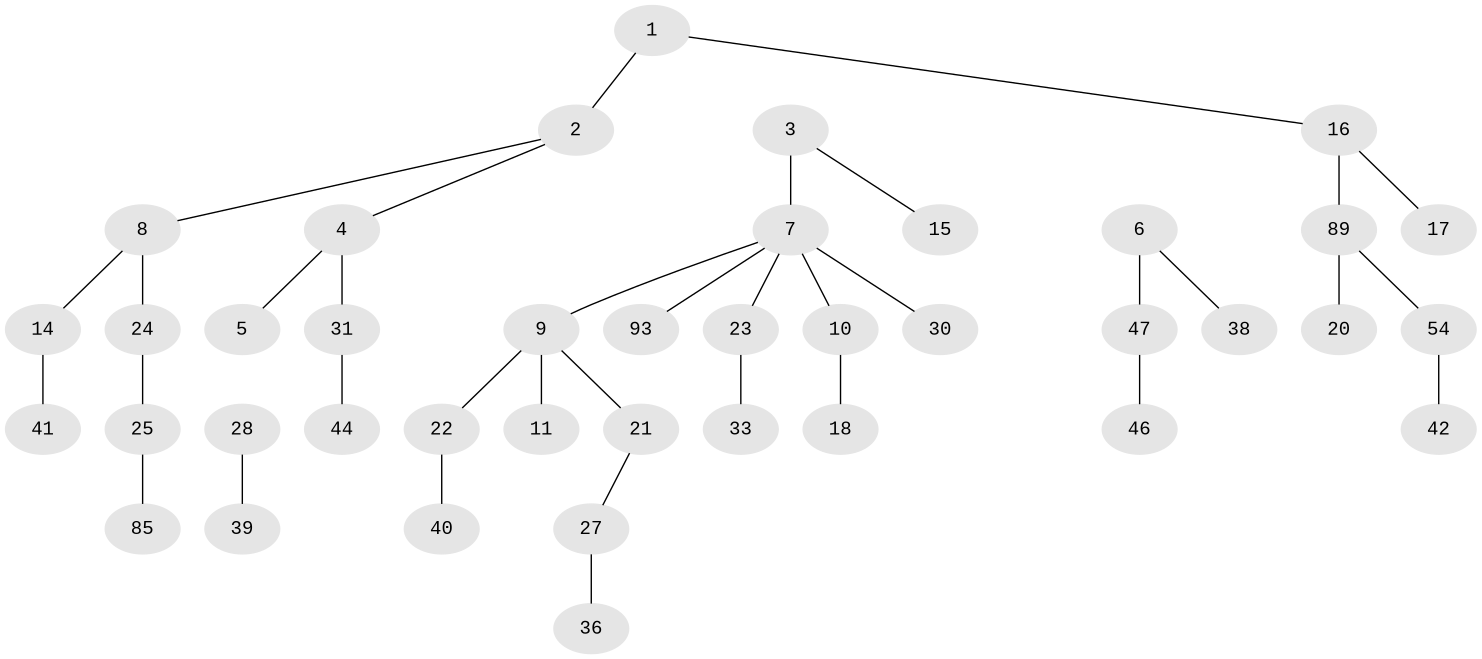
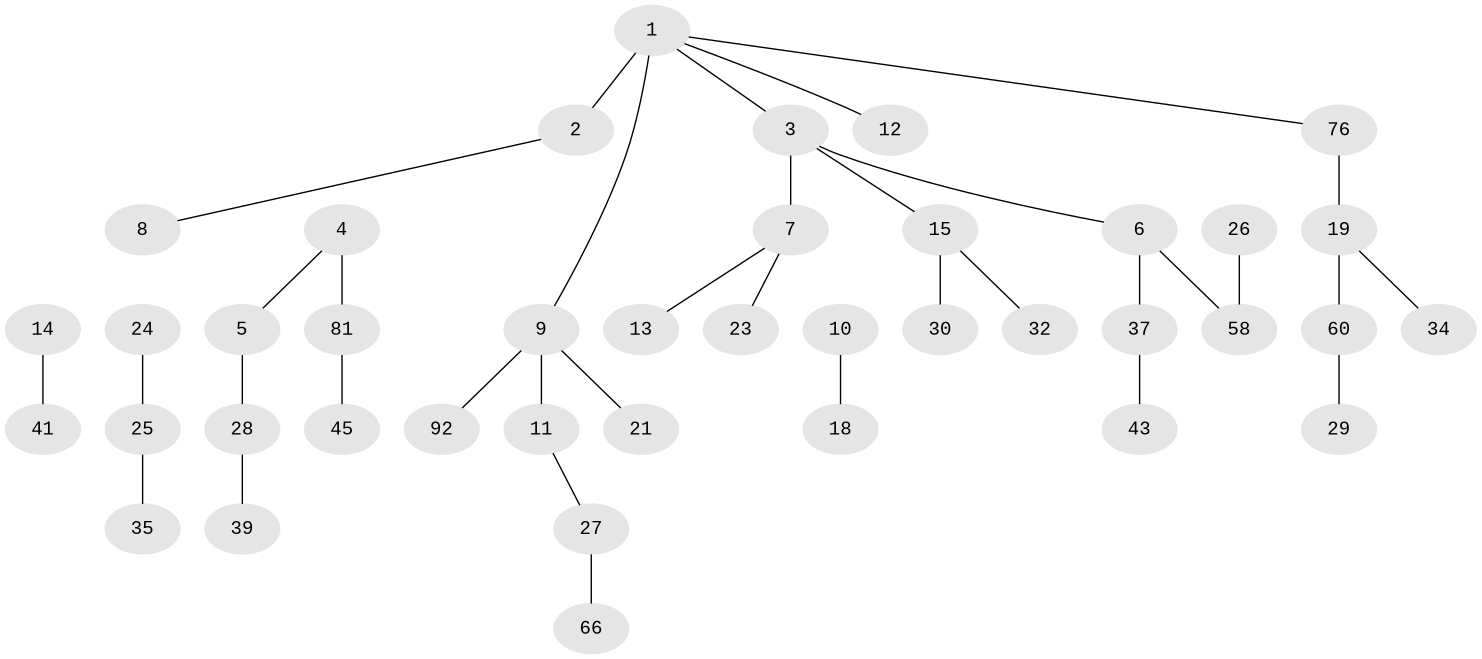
none -> (721, 80)
none -> (890, 130)
(1339, 130) -> (1339, 130)
(459, 180) -> none
none -> (960, 190)
none -> (1239, 230)
(1339, 230) -> (1339, 230)
(1439, 230) -> none
(664, 276) -> (614, 185)
(93, 280) -> none
(143, 280) -> none
(816, 280) -> none
(866, 280) -> (940, 280)
(342, 330) -> (342, 330)
(641, 330) -> (641, 330)
none -> (1040, 330)
(1140, 330) -> (1140, 330)
(1239, 330) -> (1239, 330)
(1339, 330) -> (1339, 330)
(1439, 330) -> (1439, 330)
none -> (242, 380)
(342, 429) -> (342, 429)
(442, 429) -> (442, 429)
(741, 429) -> none
(1140, 429) -> (1140, 429)
none -> (1339, 429)
(1439, 429) -> none
(616, 479) -> (566, 479)
(143, 529) -> (143, 529)
(442, 529) -> none
(591, 629) -> (591, 629)
